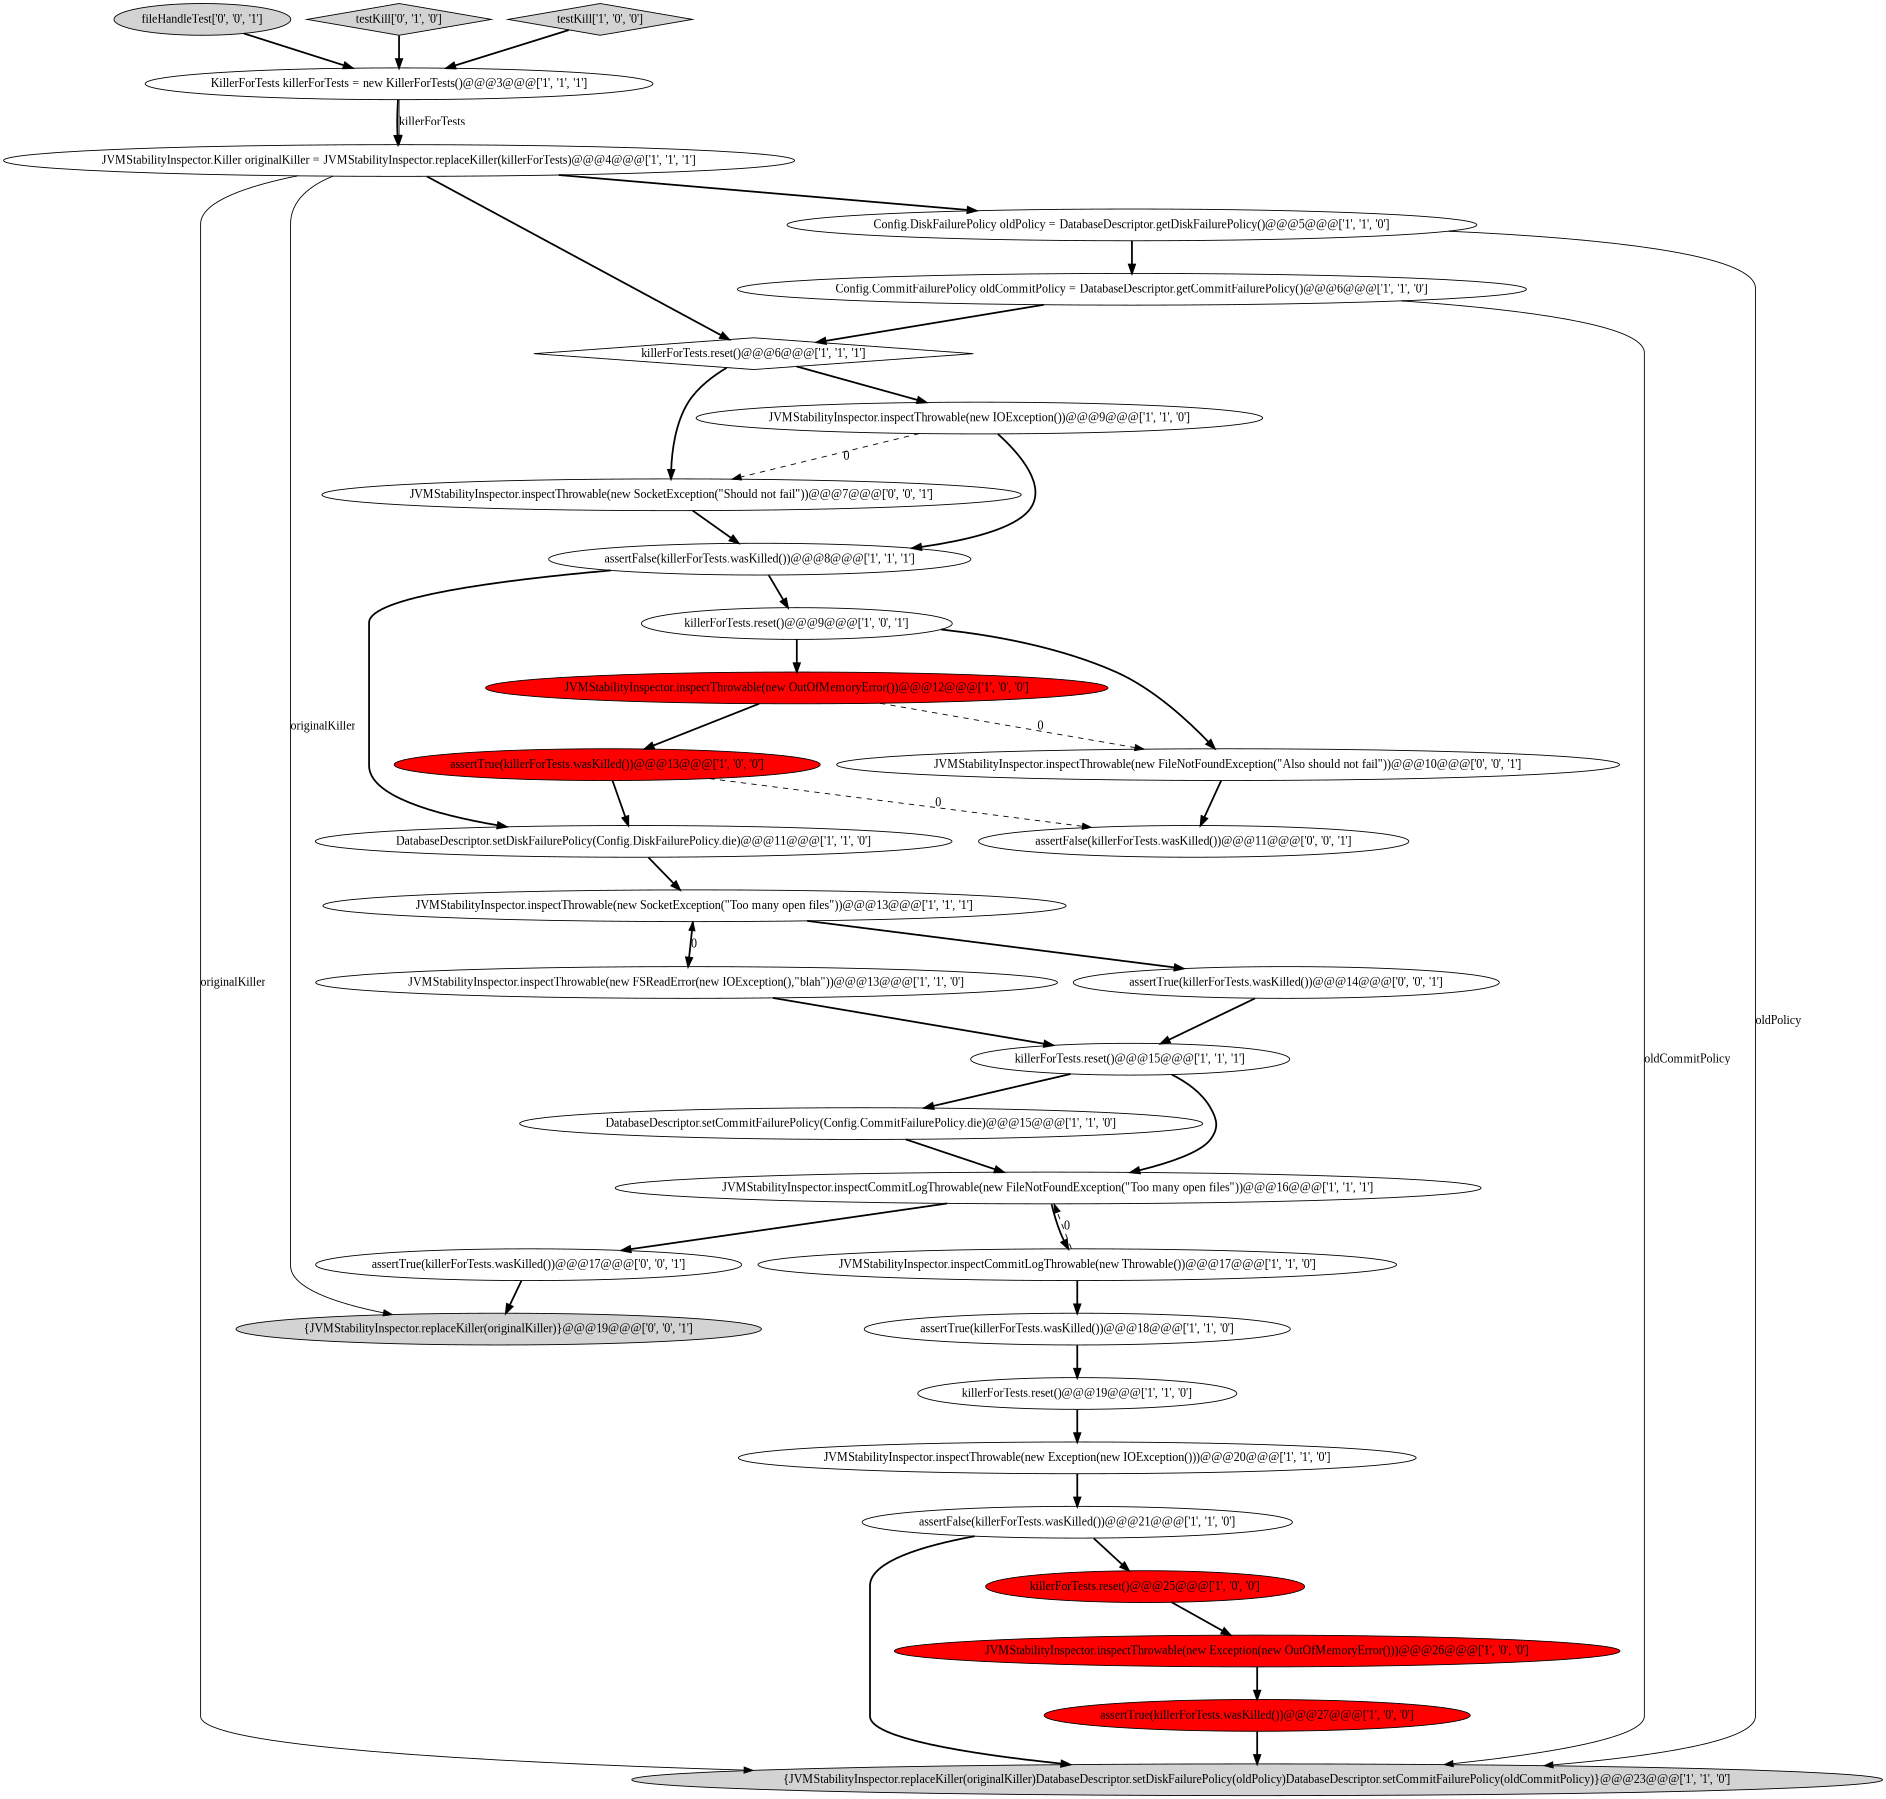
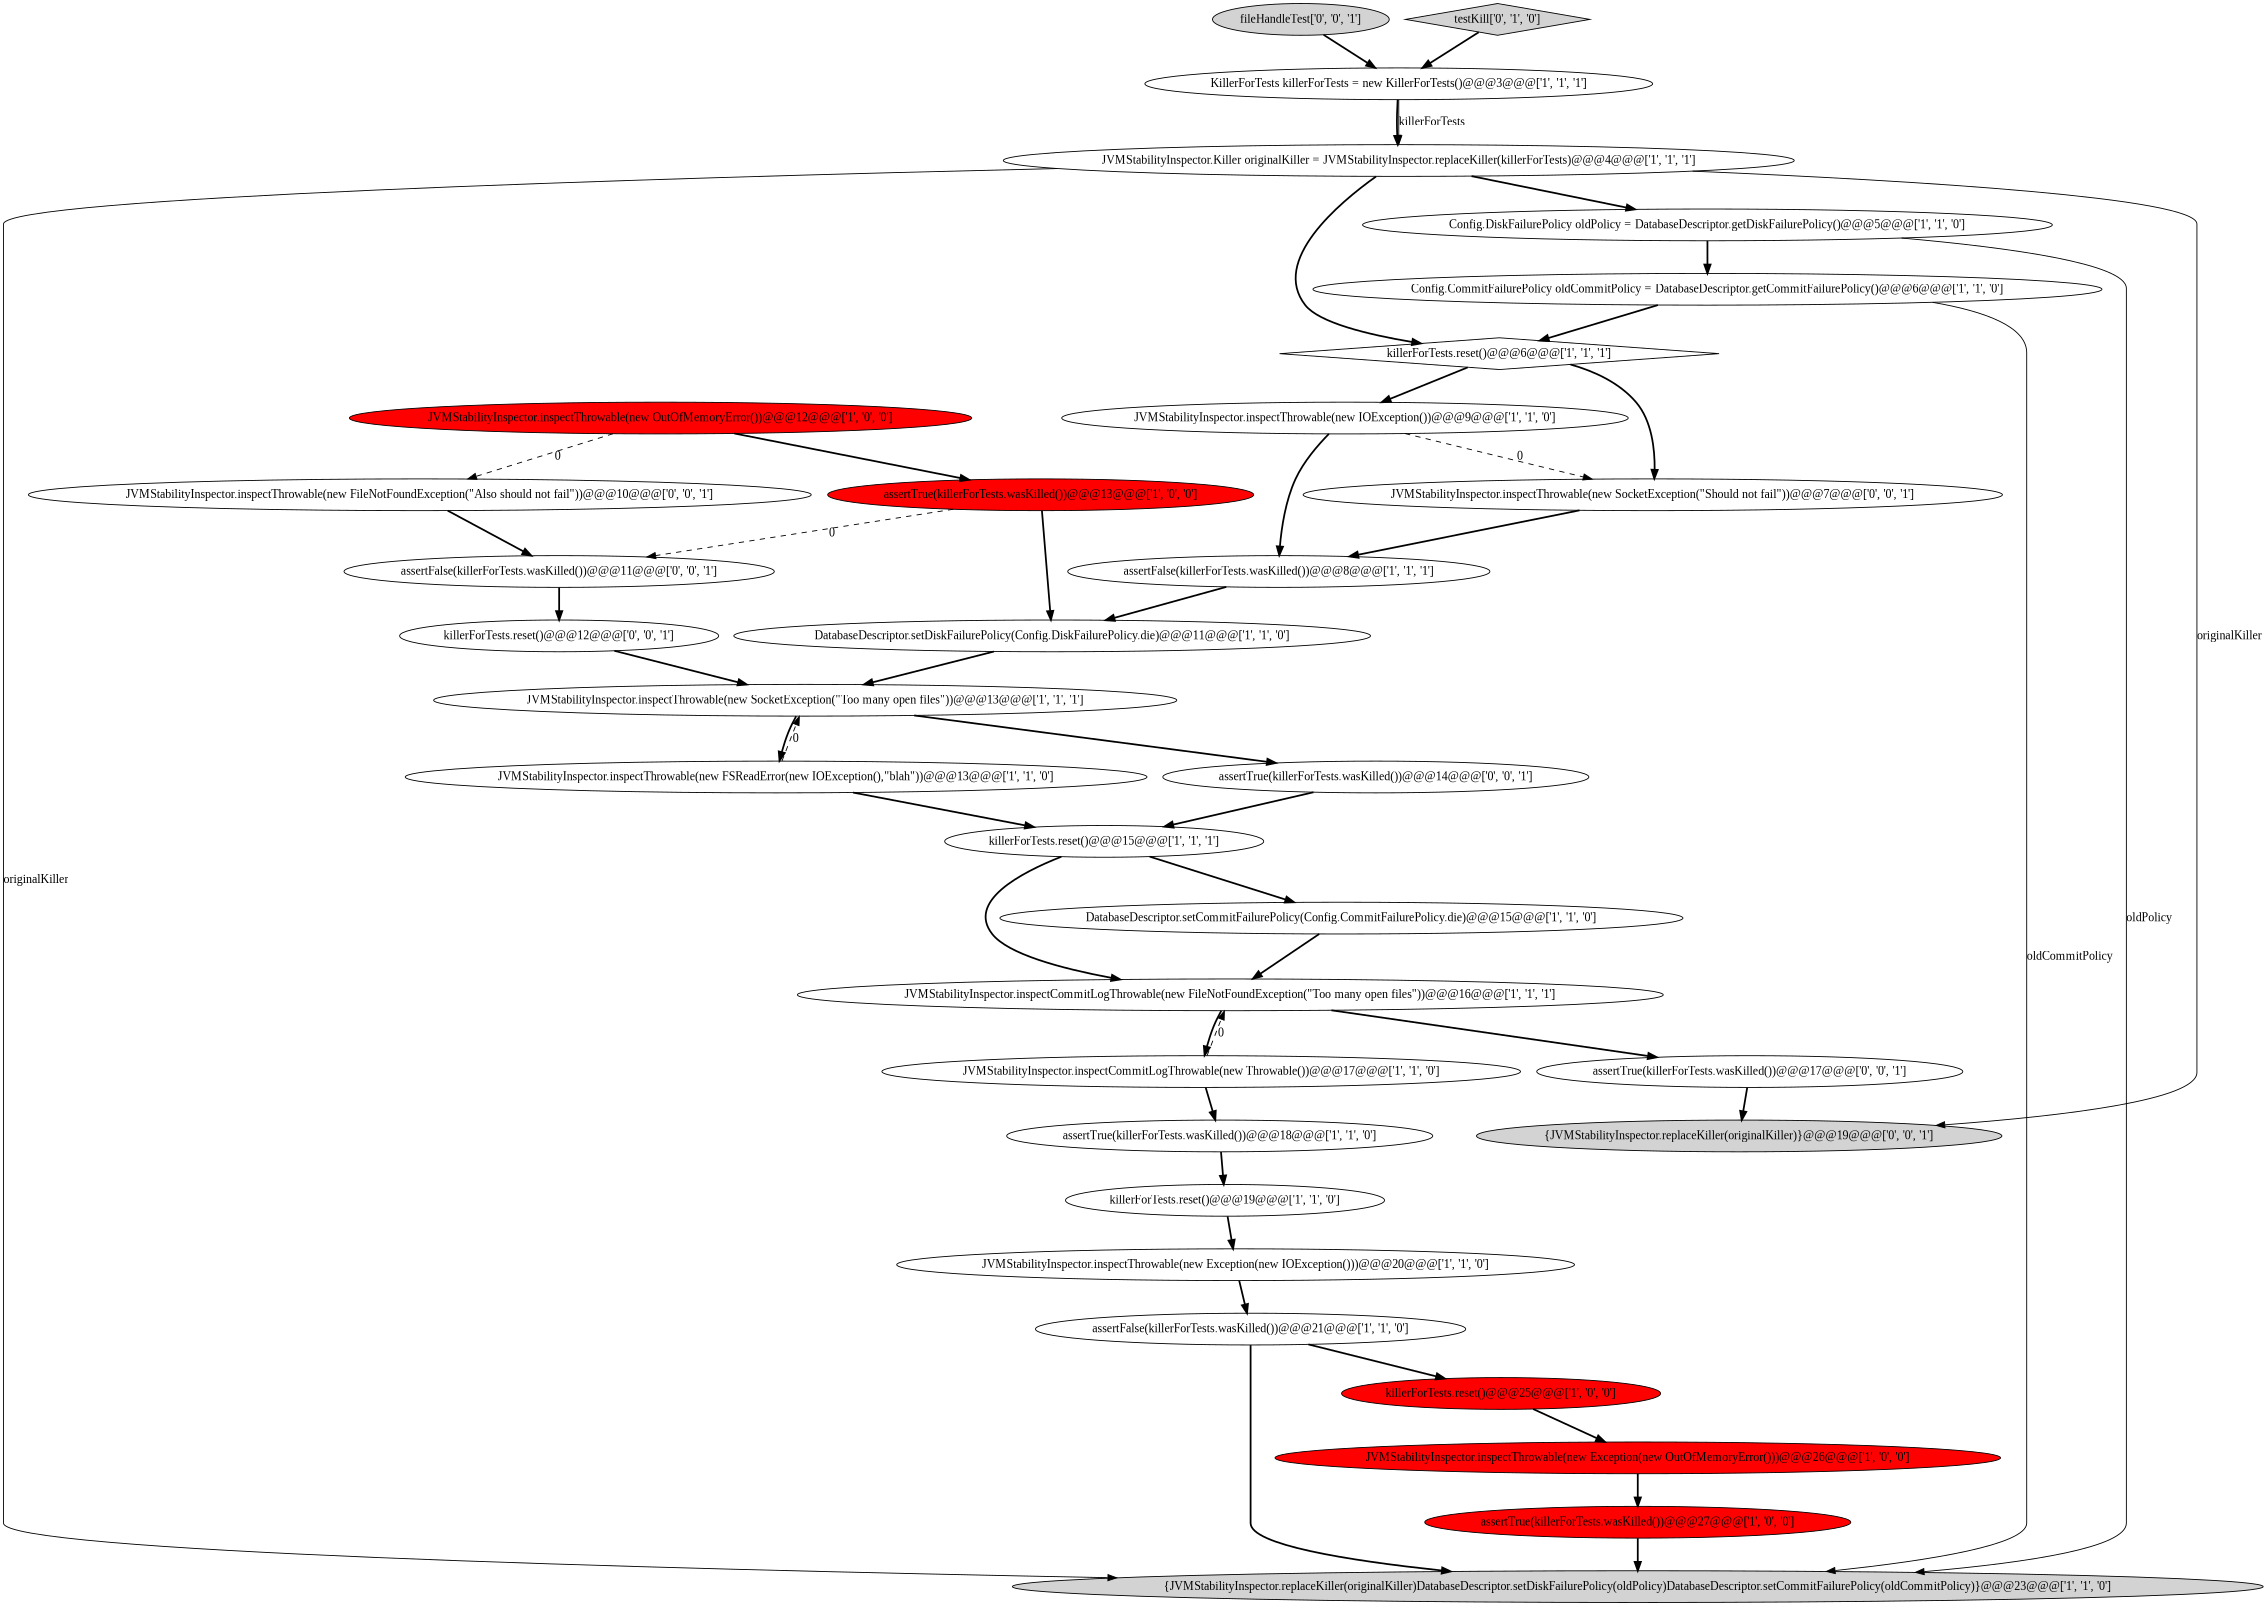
(600, 19) -> none
(797, 624) -> none
none -> (559, 636)
